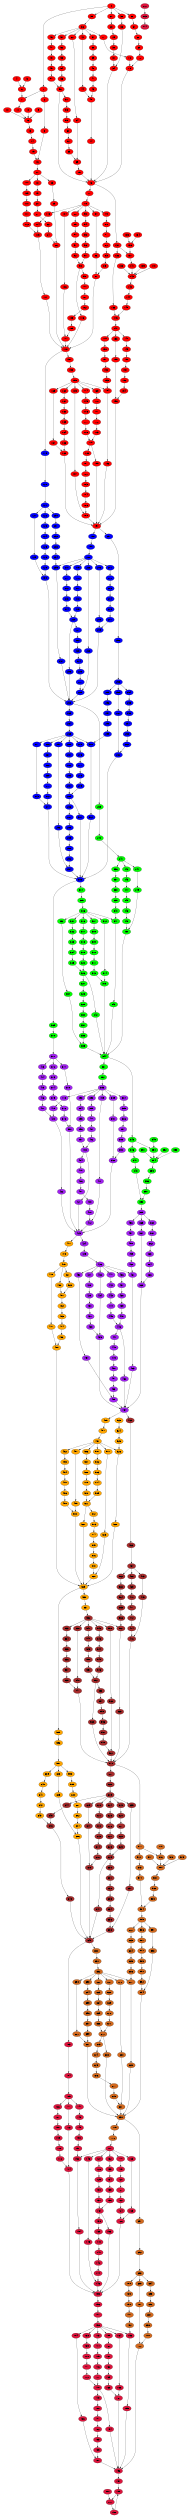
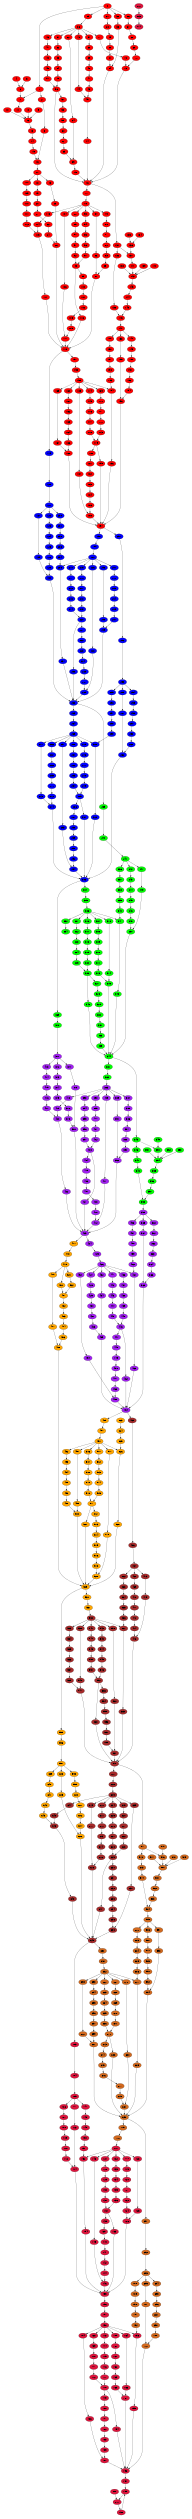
(72, 1021) -> none
